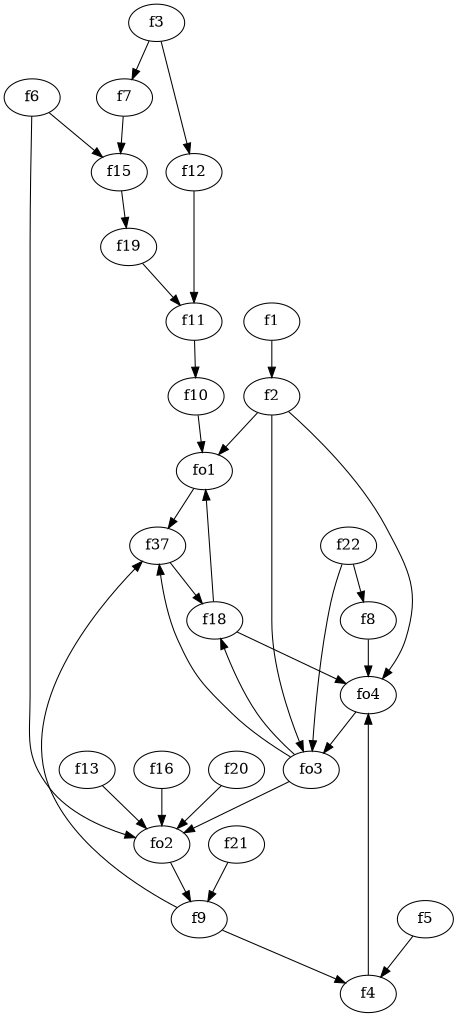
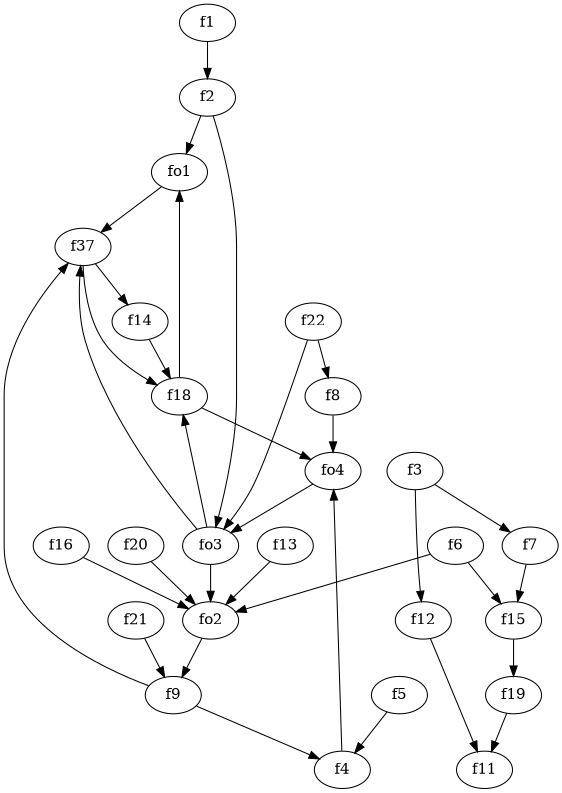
none -> (140, 322)
(196, 396) -> none
(386, 528) -> none
